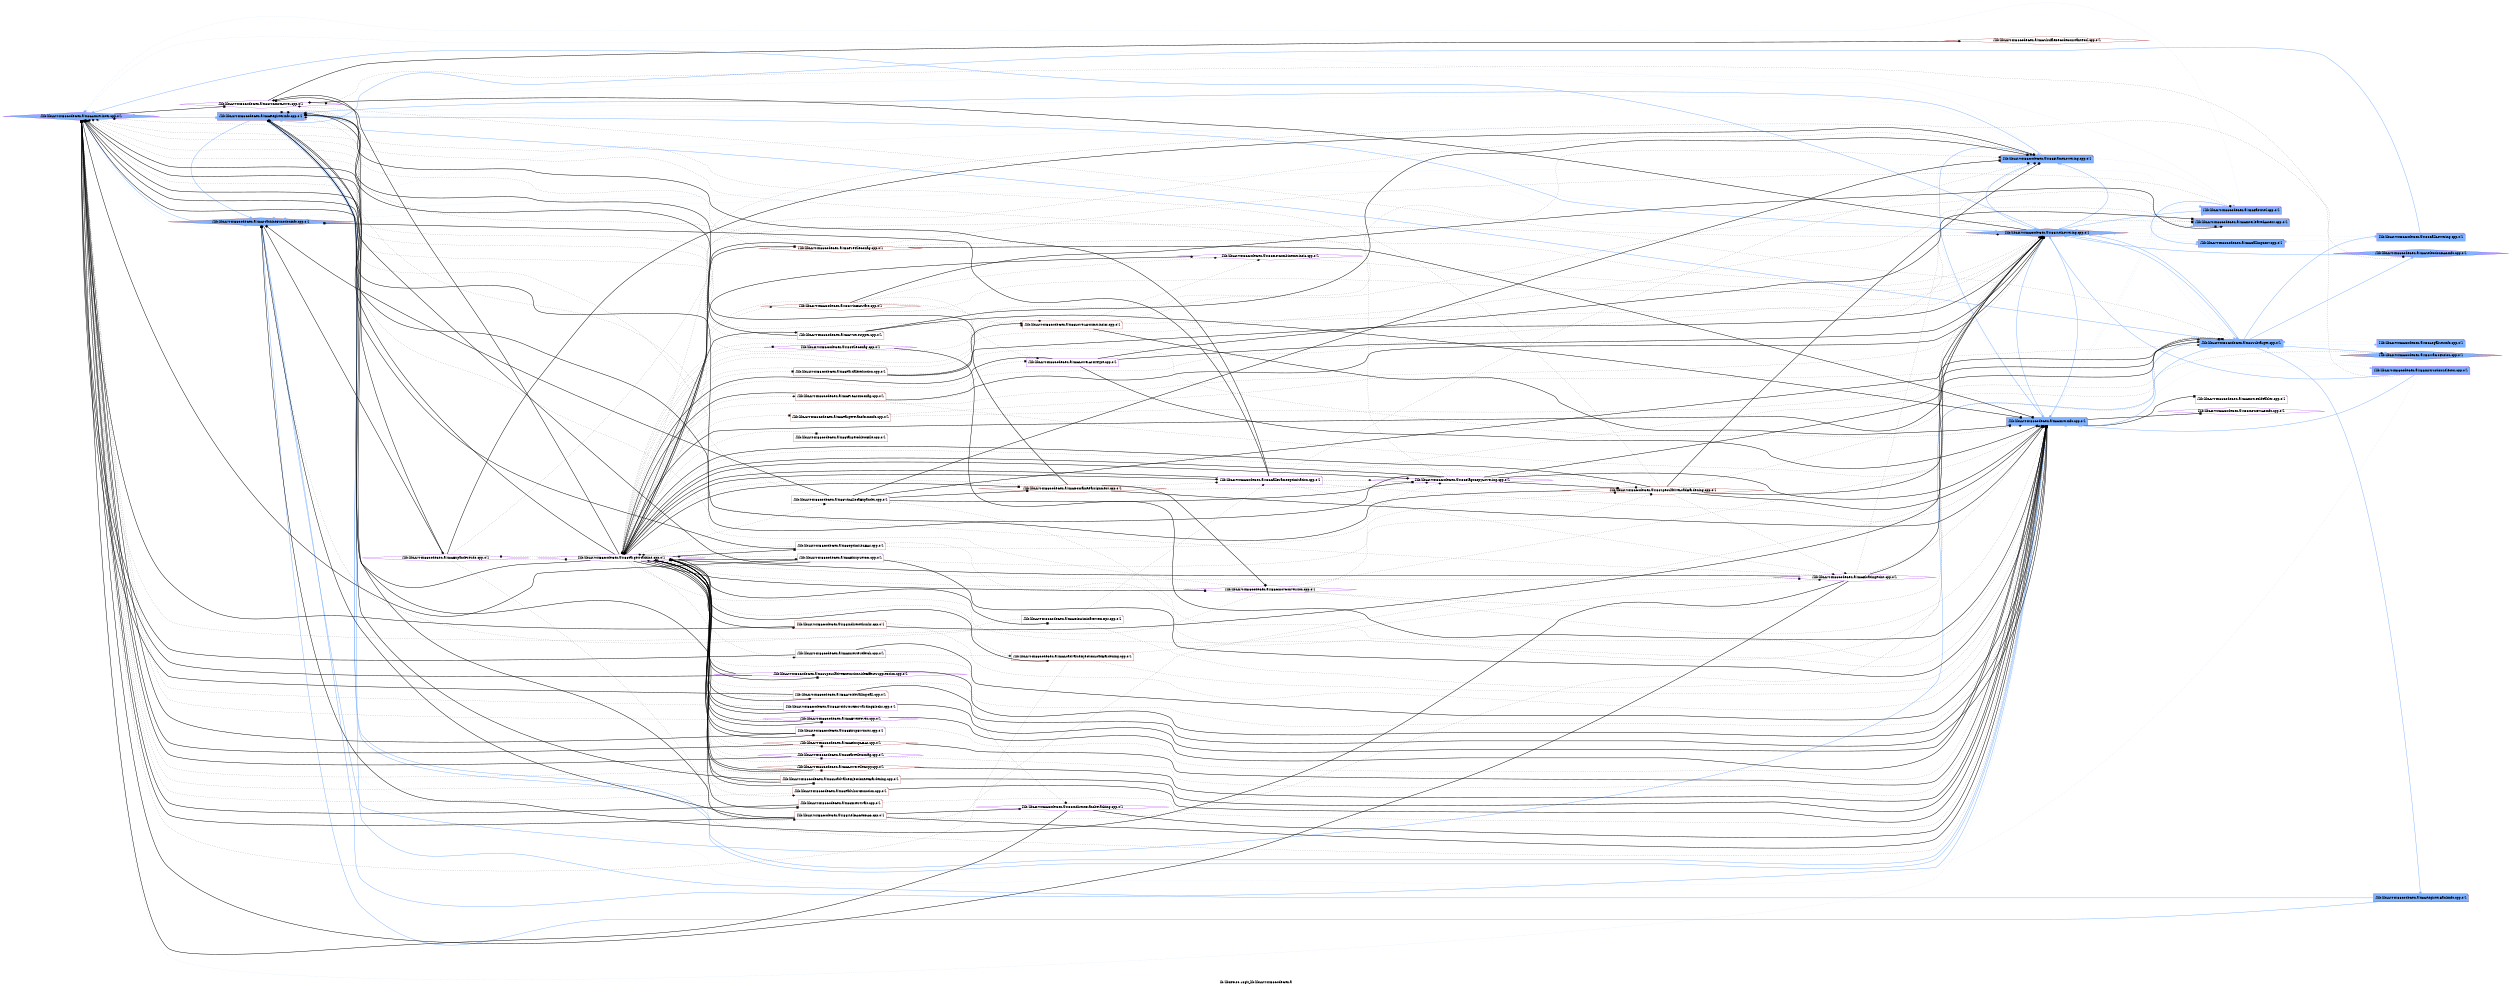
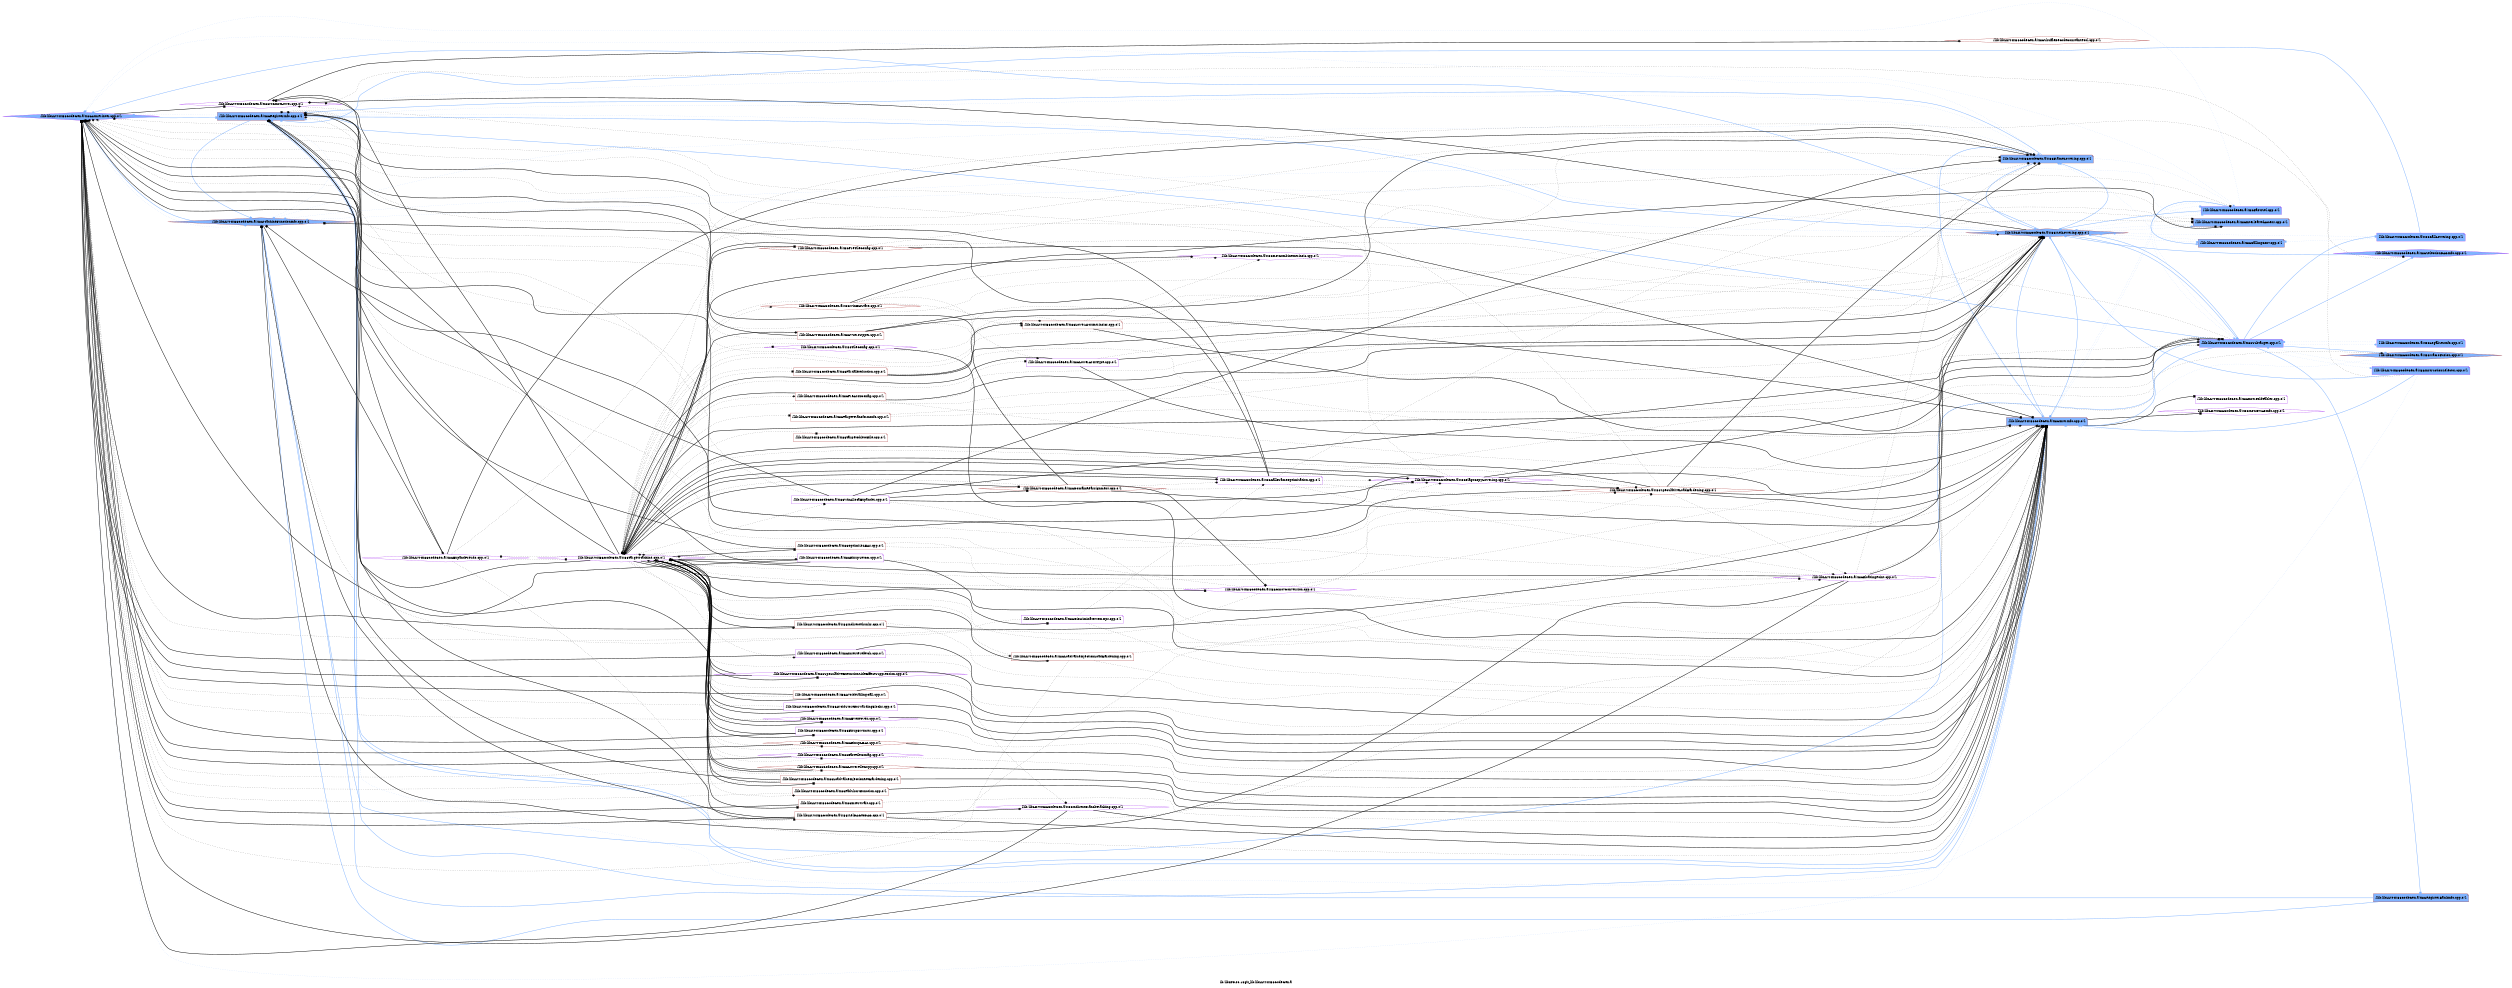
(1658, 299) -> (1658, 299)
